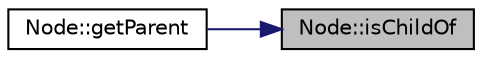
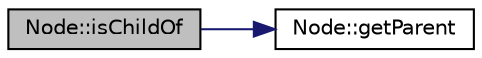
(234, 29) -> (227, 29)
